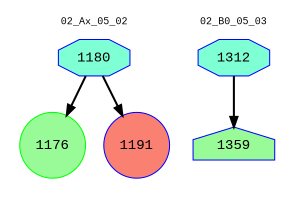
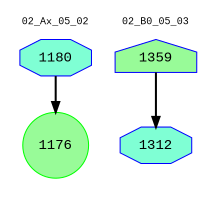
(234, 96) -> (156, 95)
(137, 145) -> none
